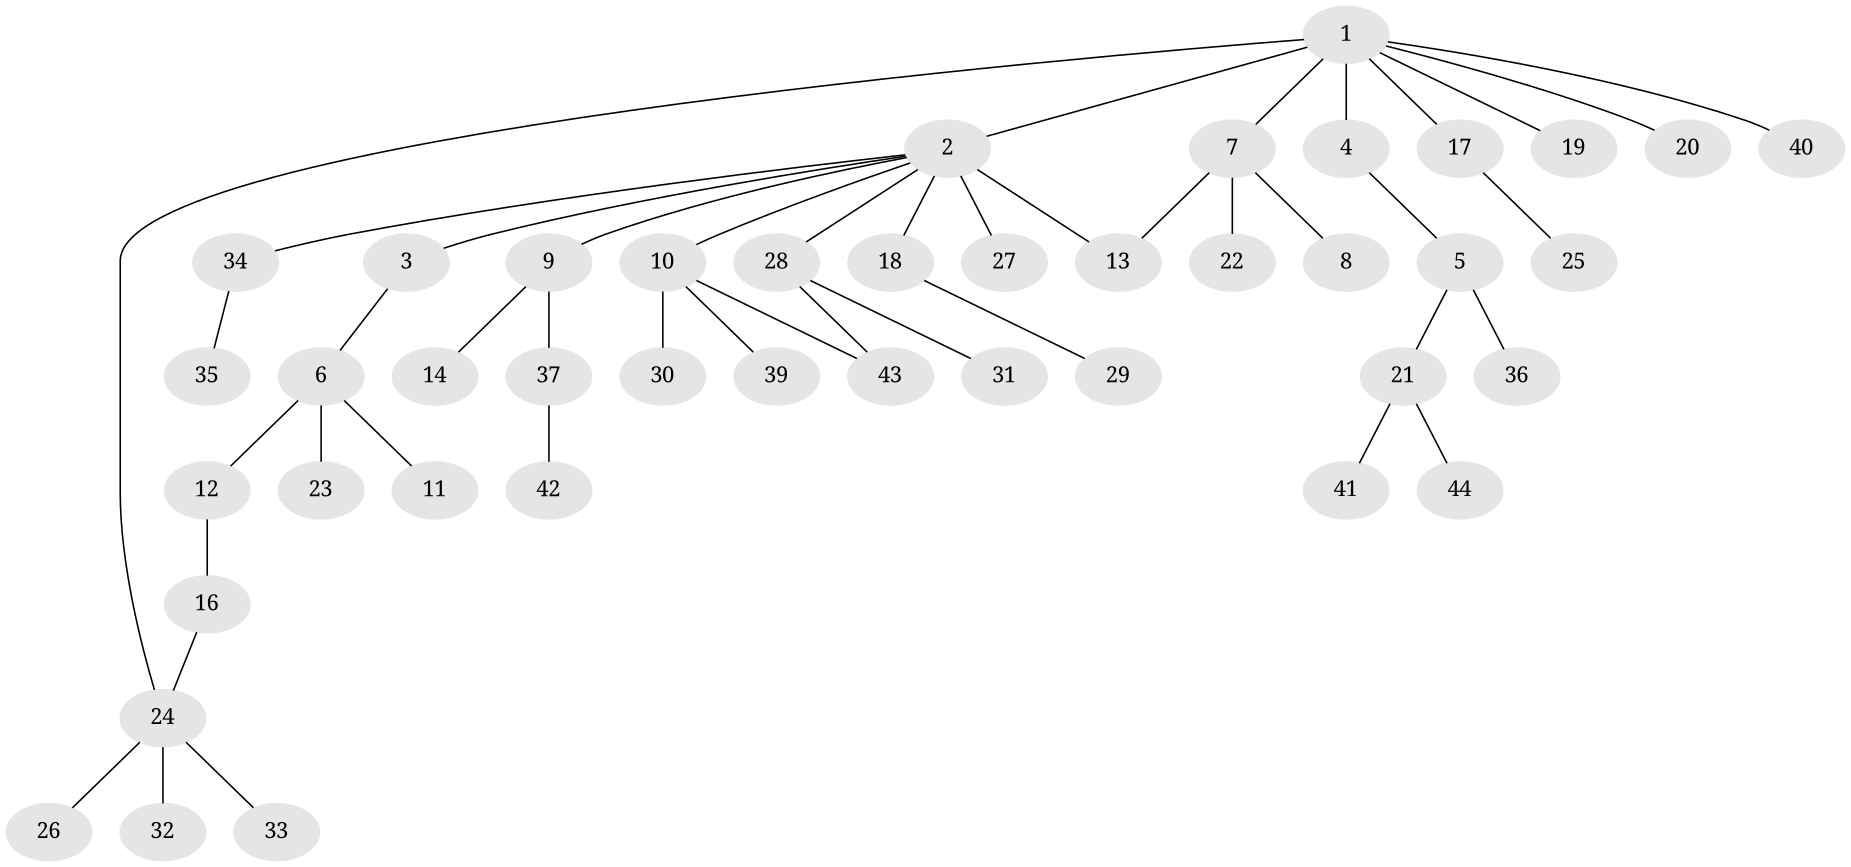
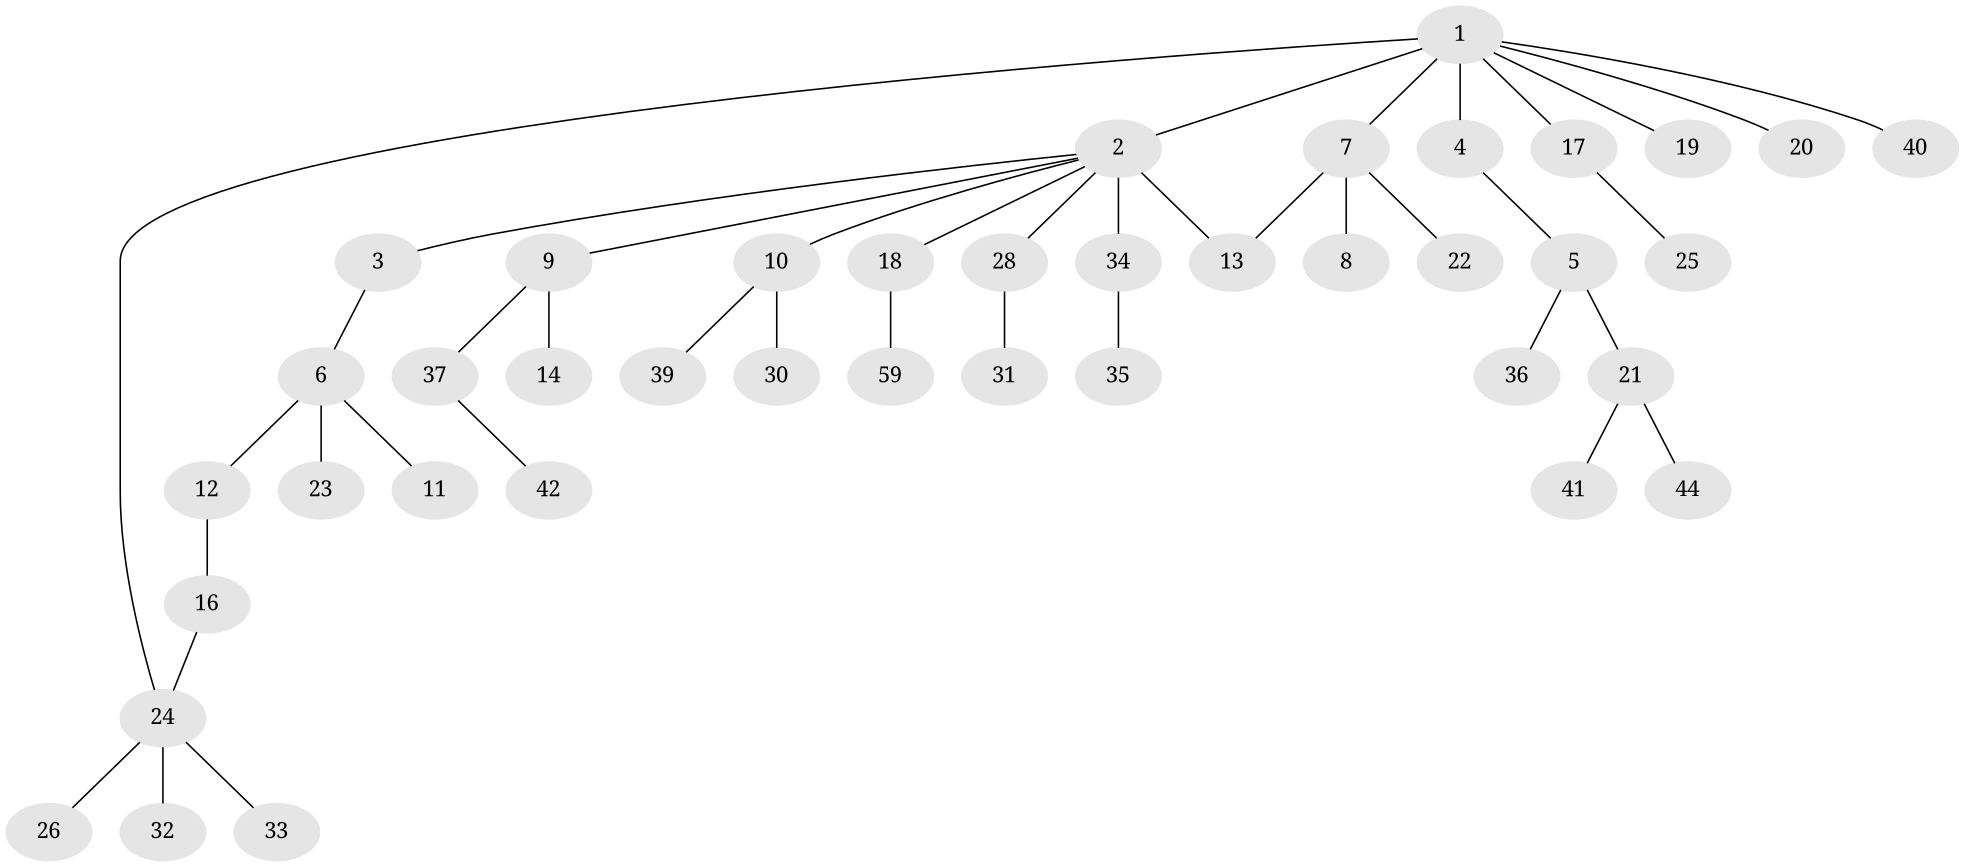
(1005, 263) -> none
(891, 377) -> none
(1118, 377) -> (891, 377)
